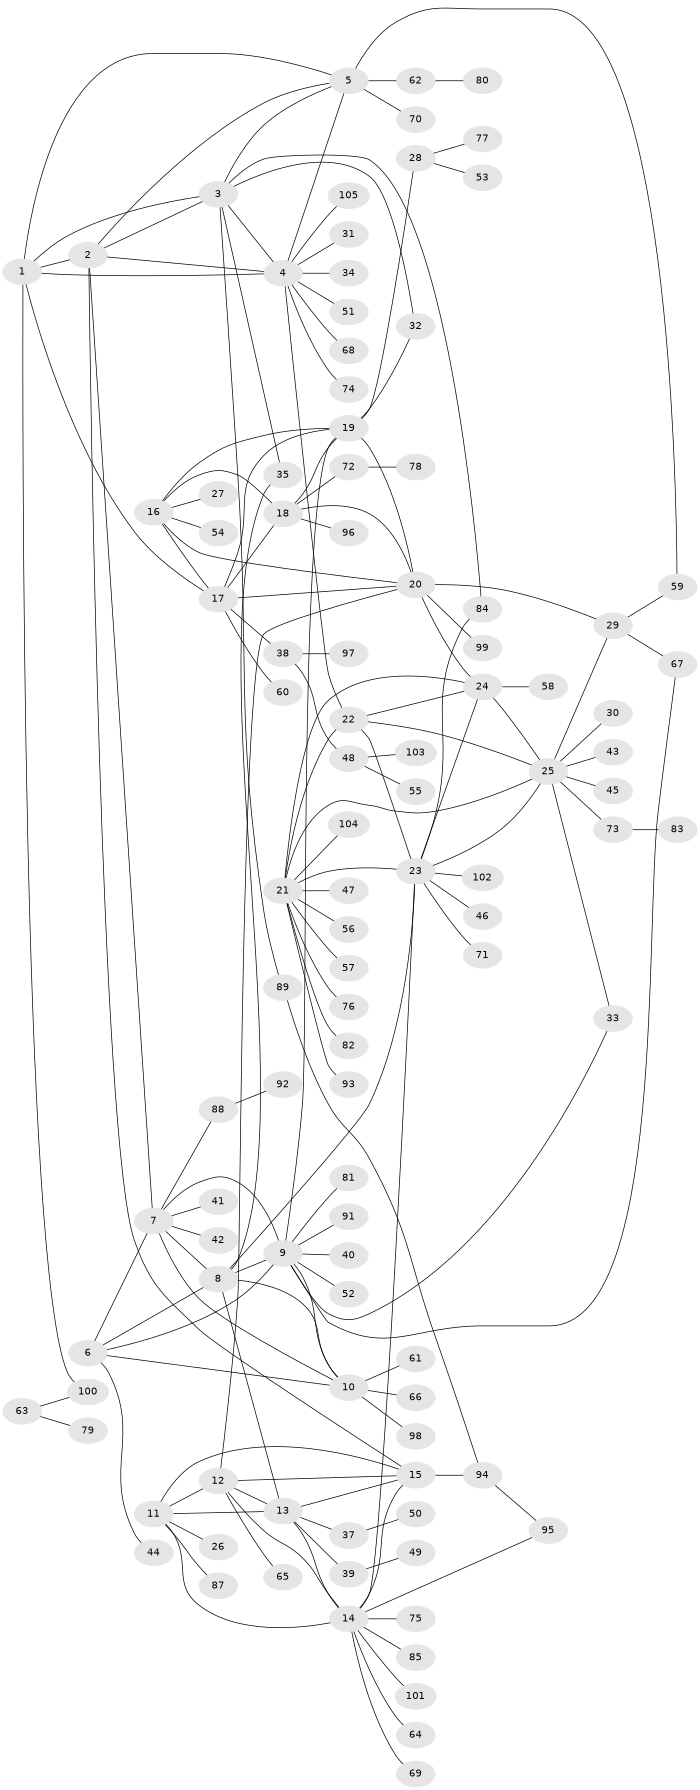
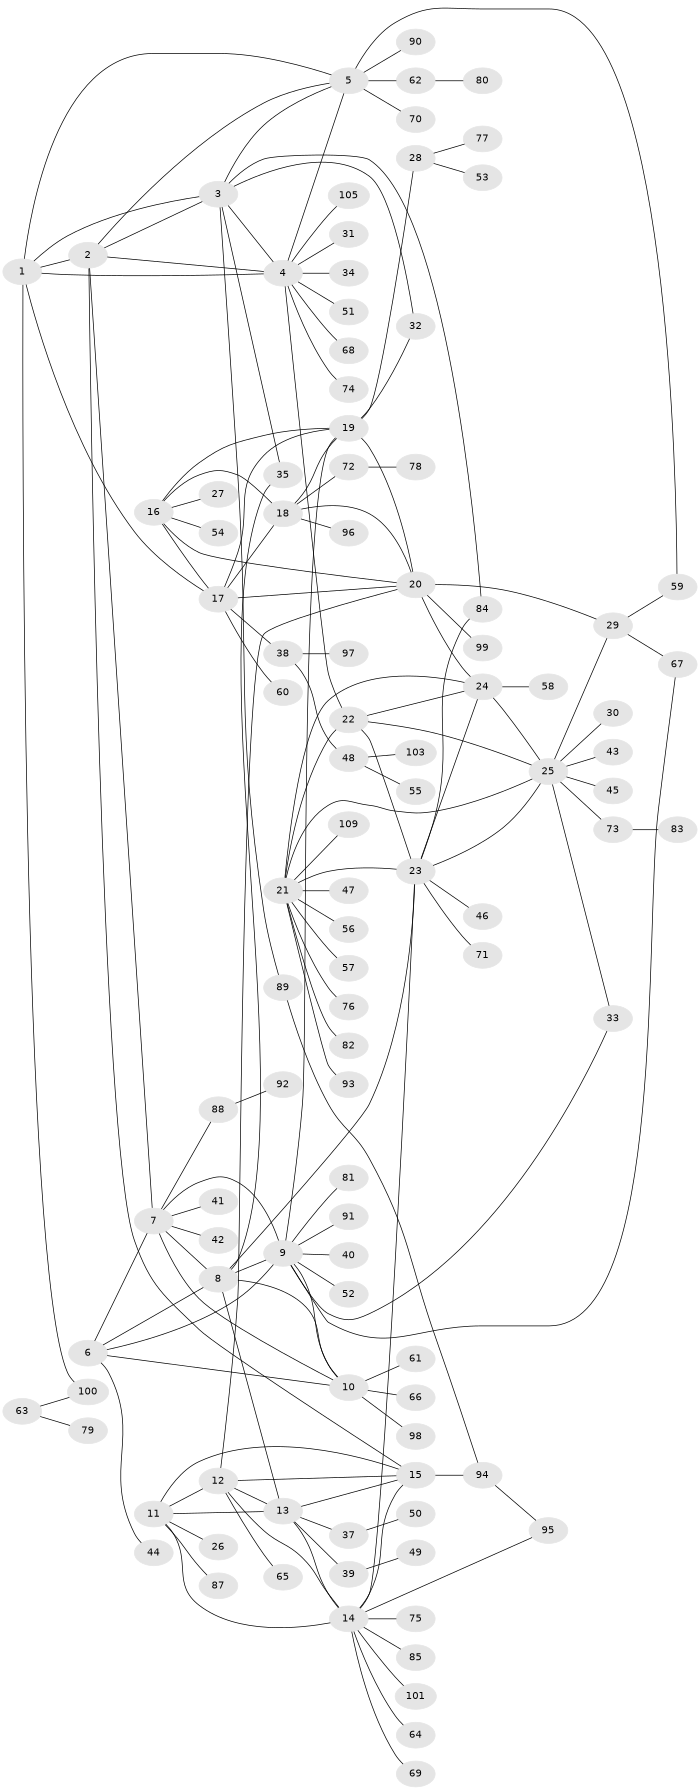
none -> (416, 42)
(349, 825) -> (349, 825)
(483, 878) -> none
